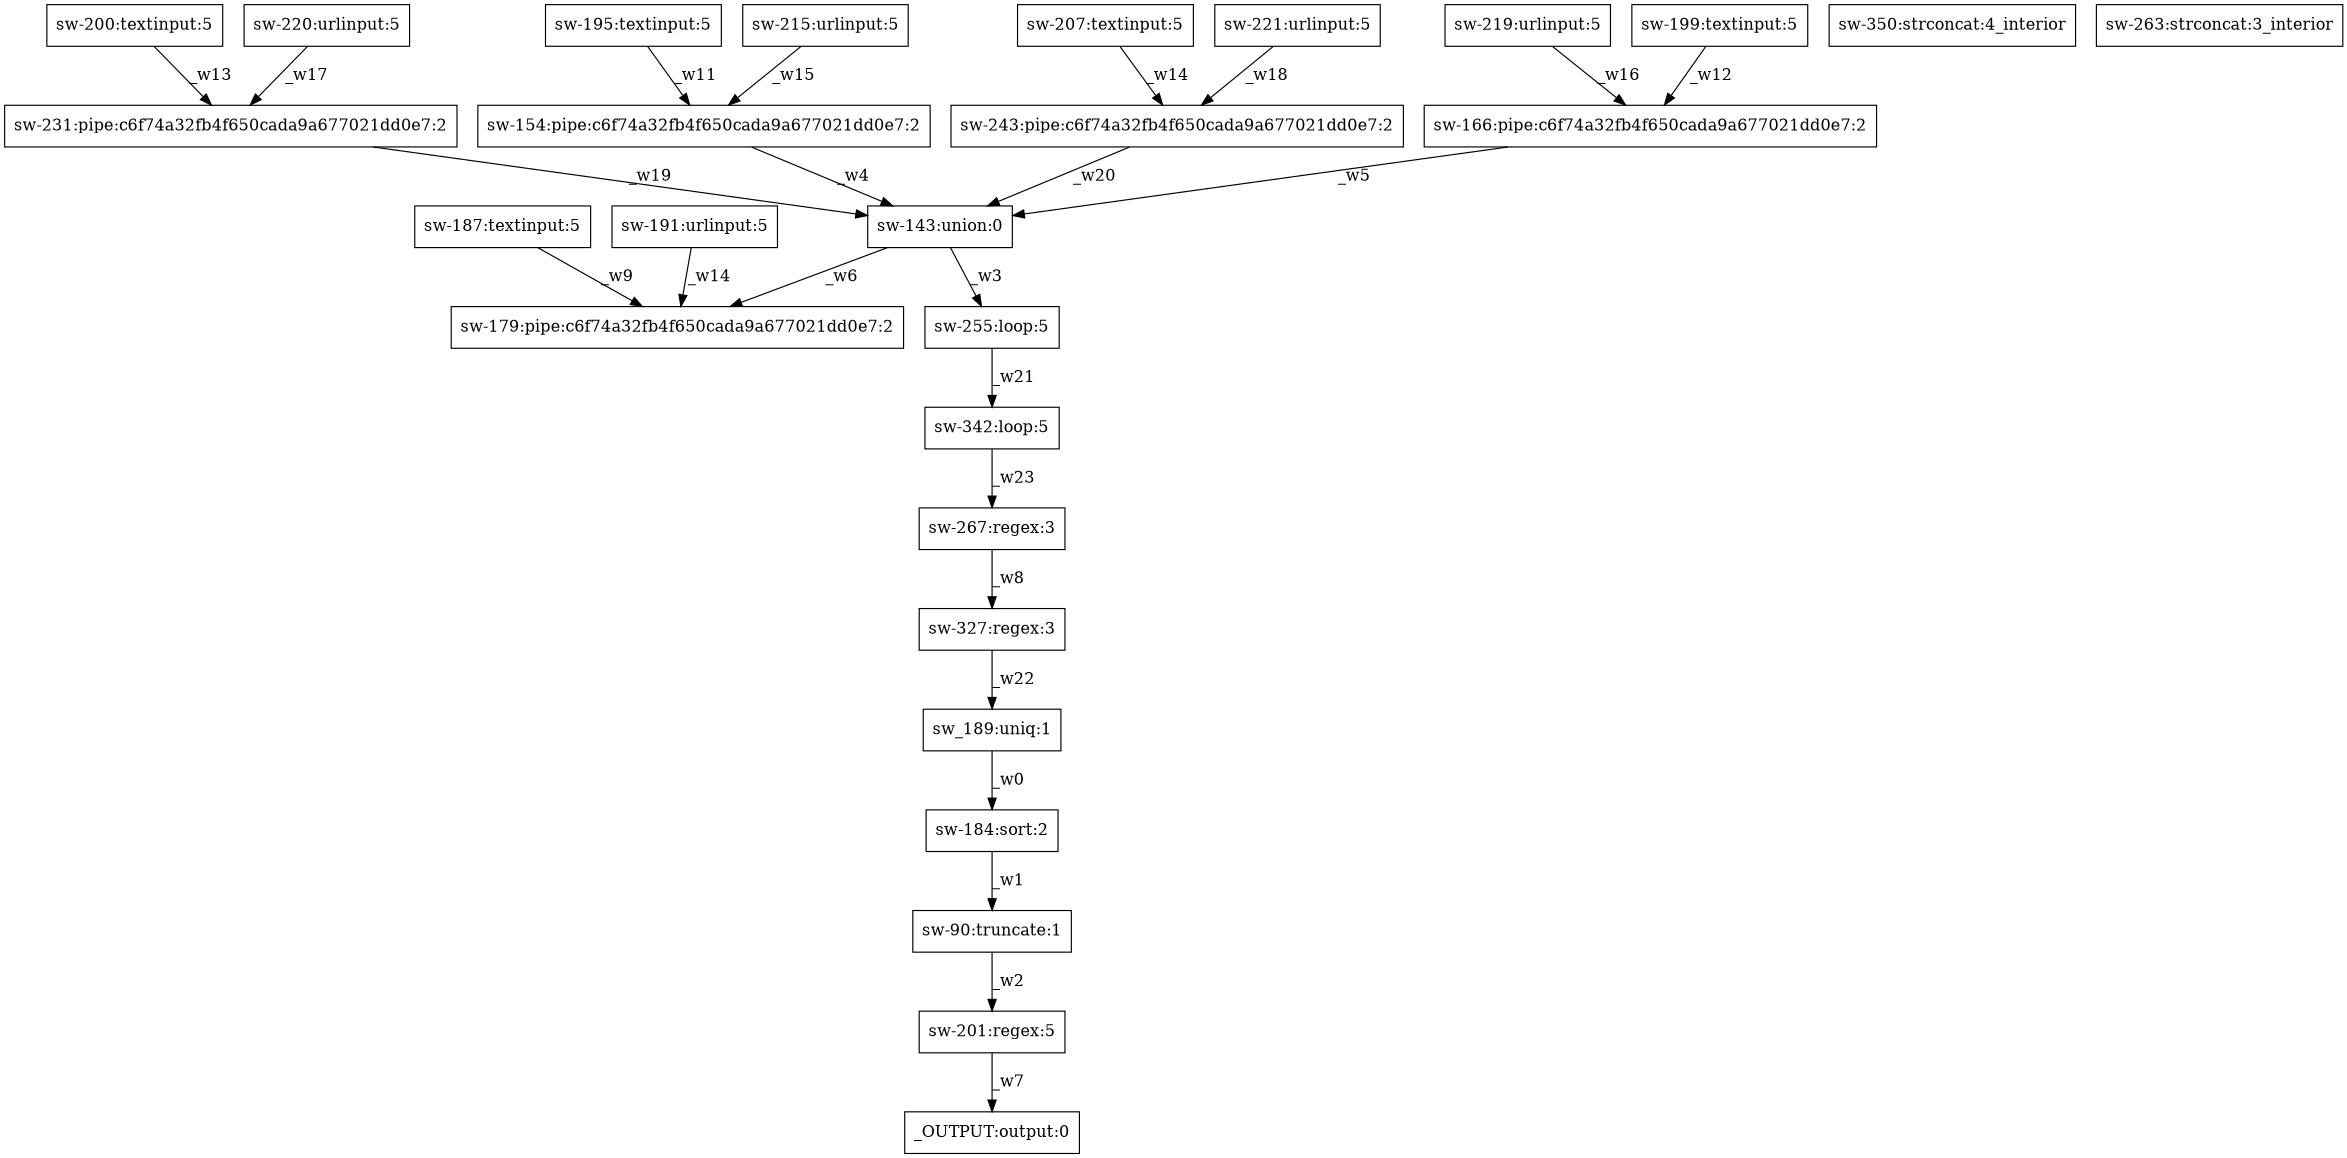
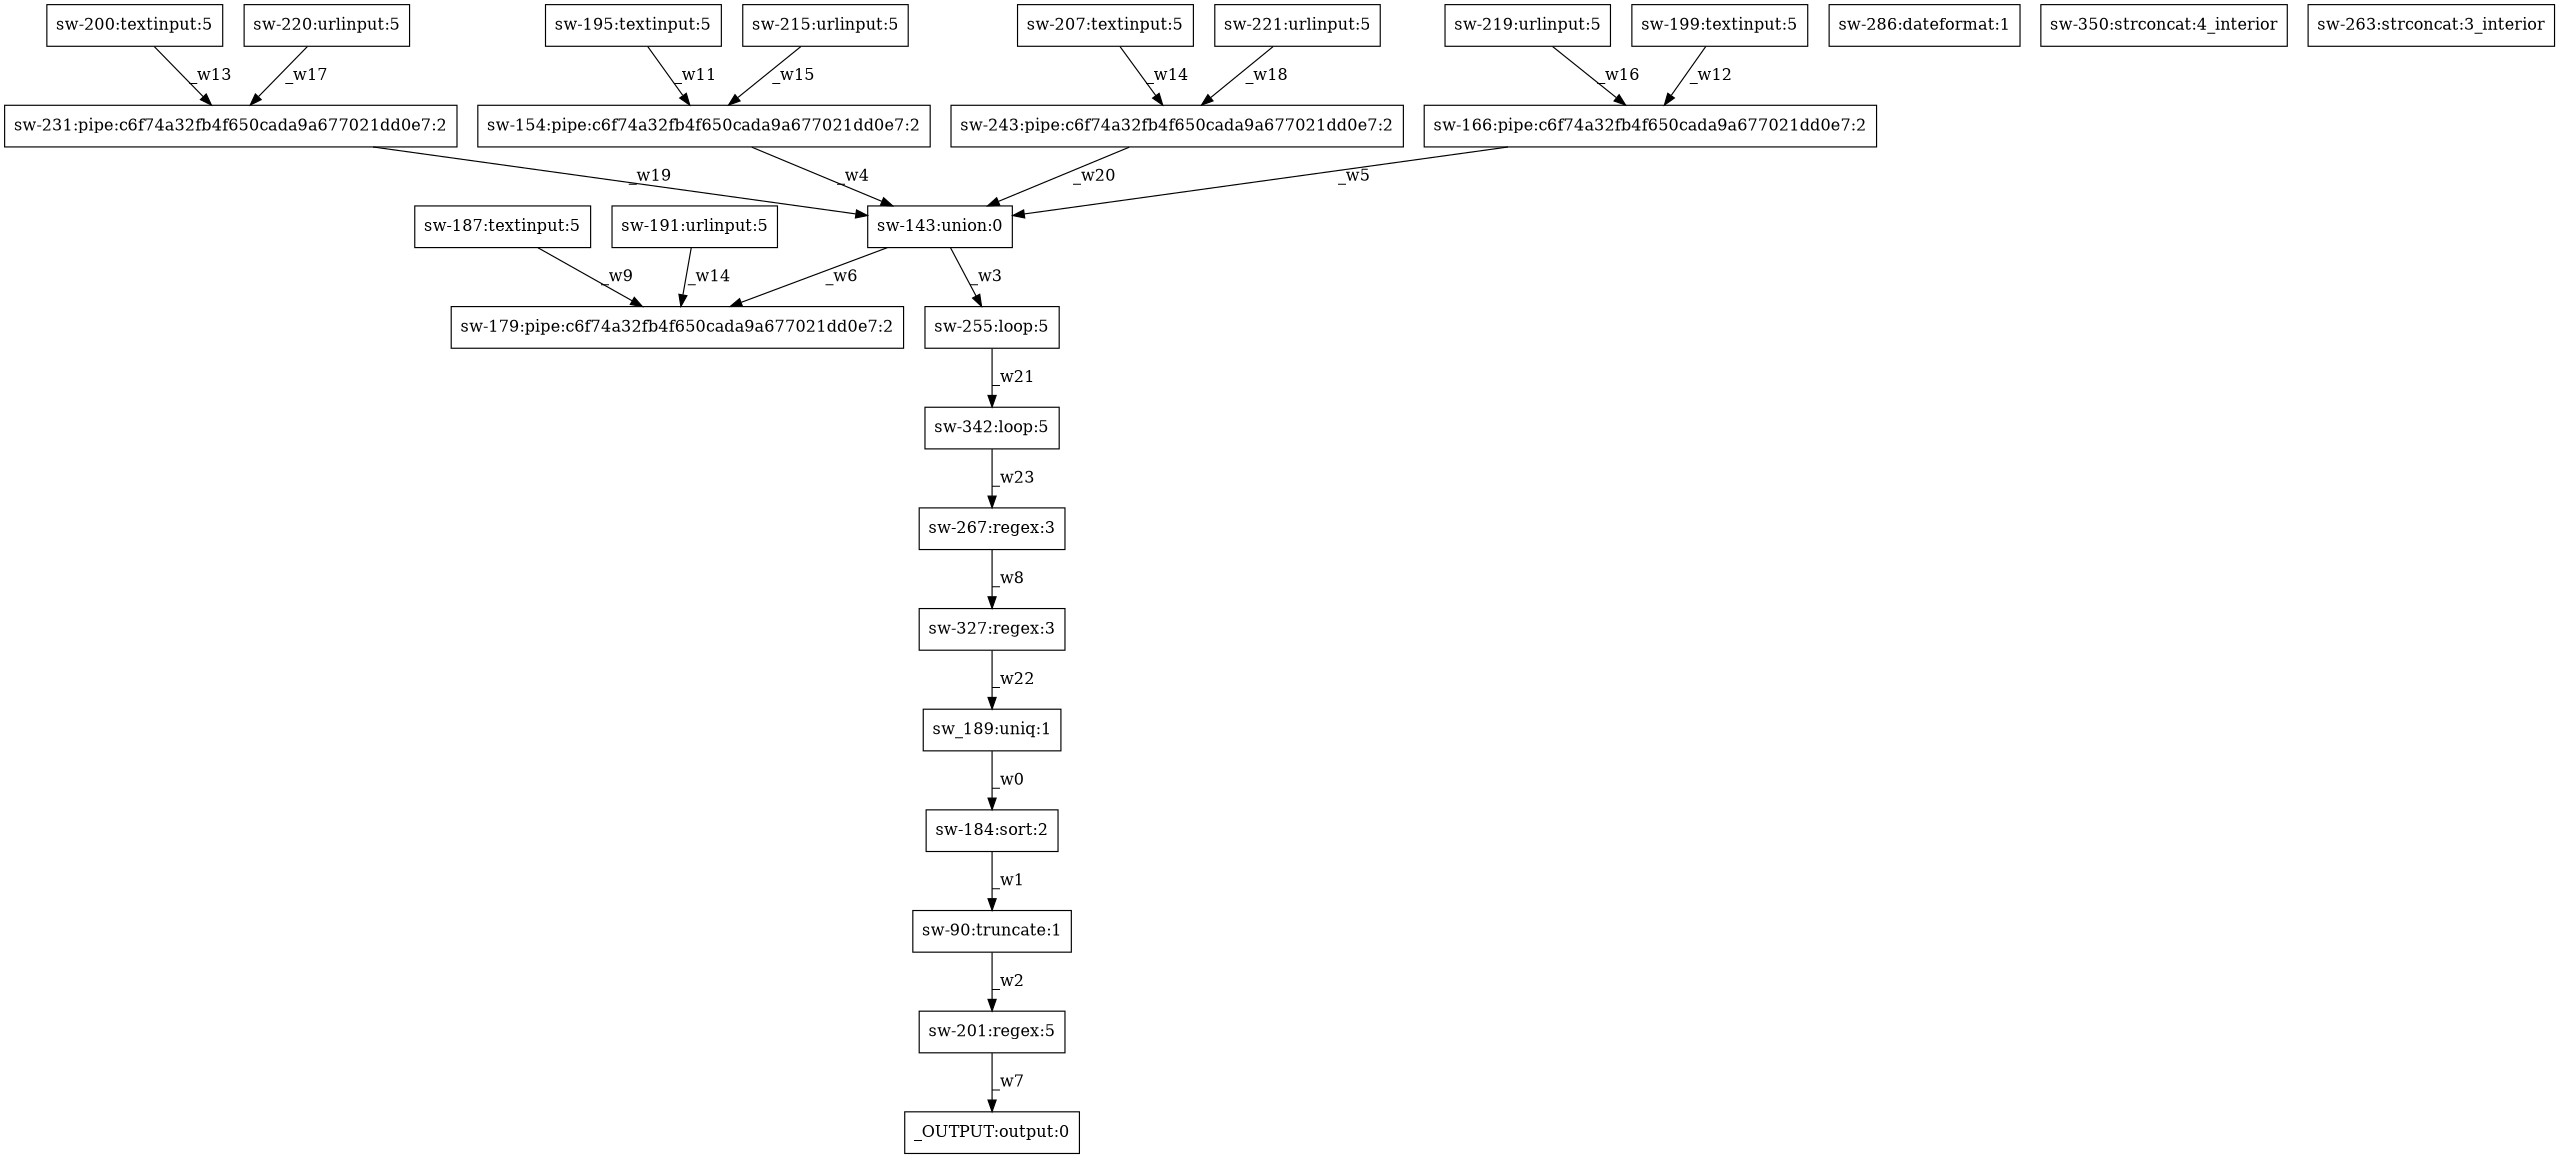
none -> (1925, 25)
